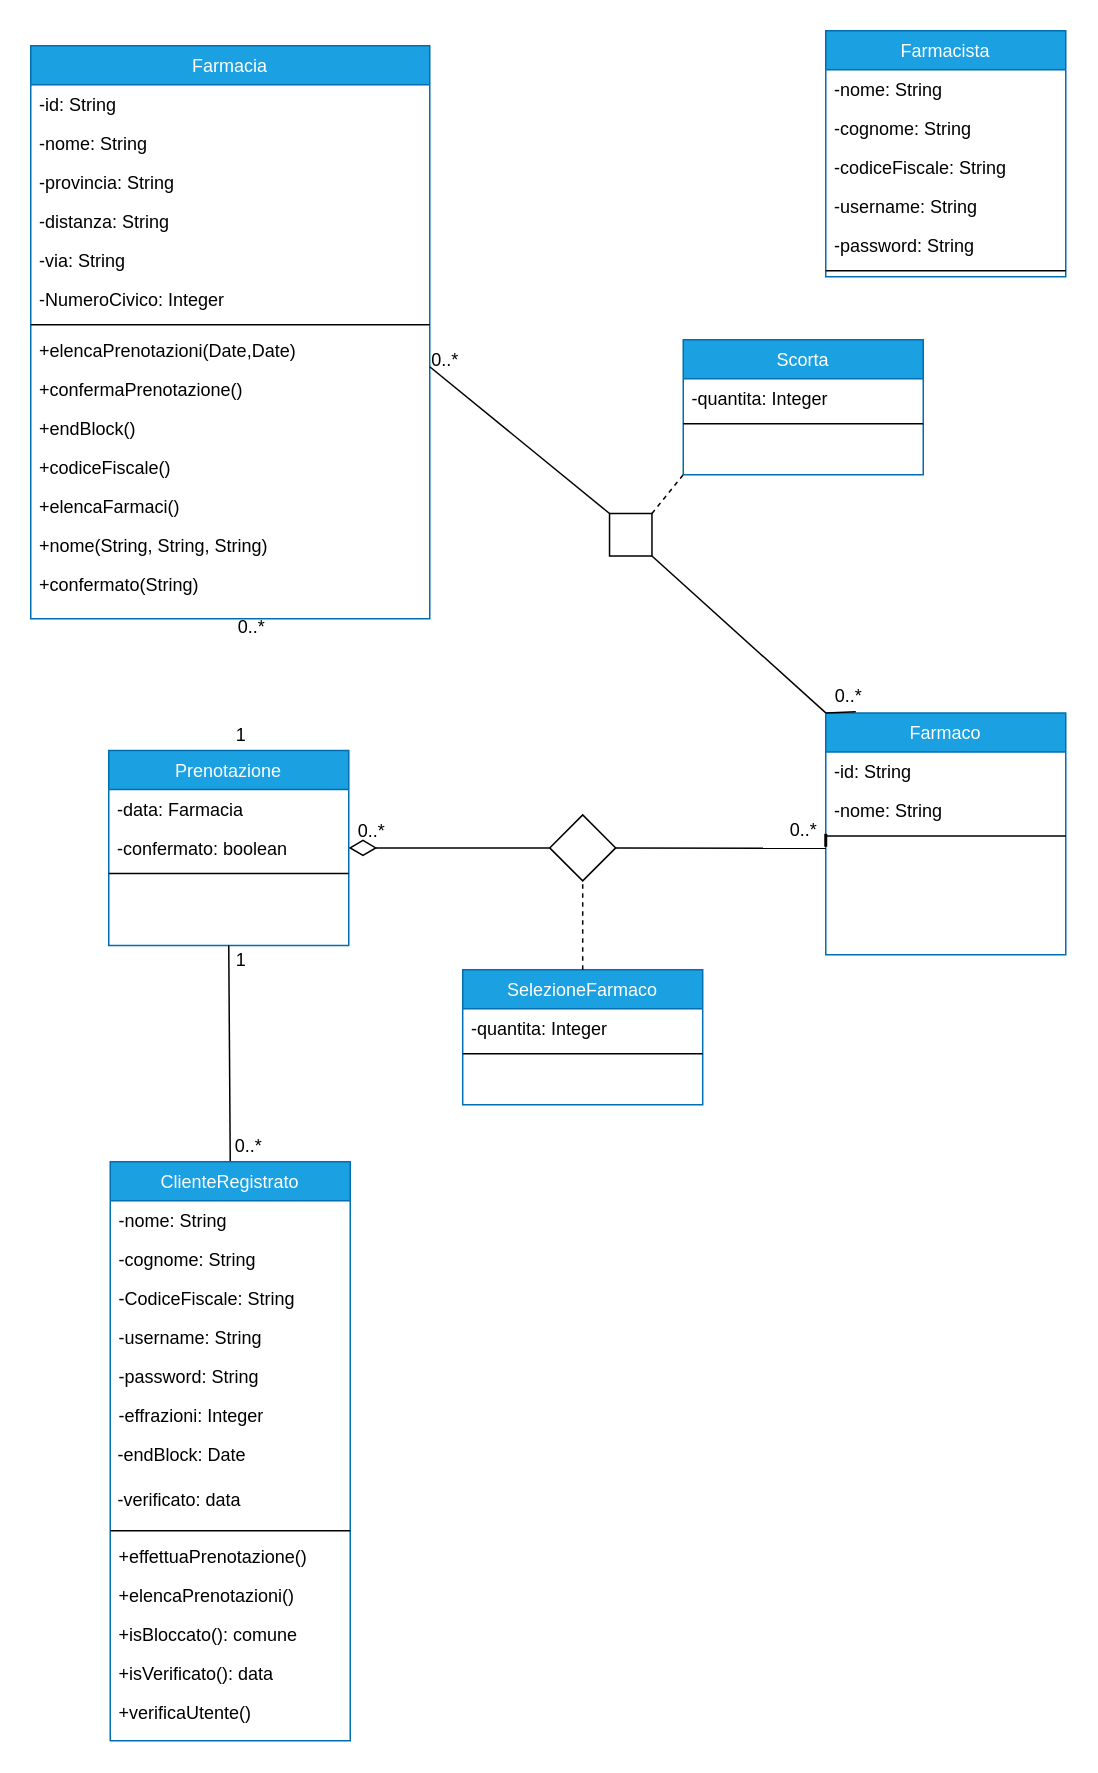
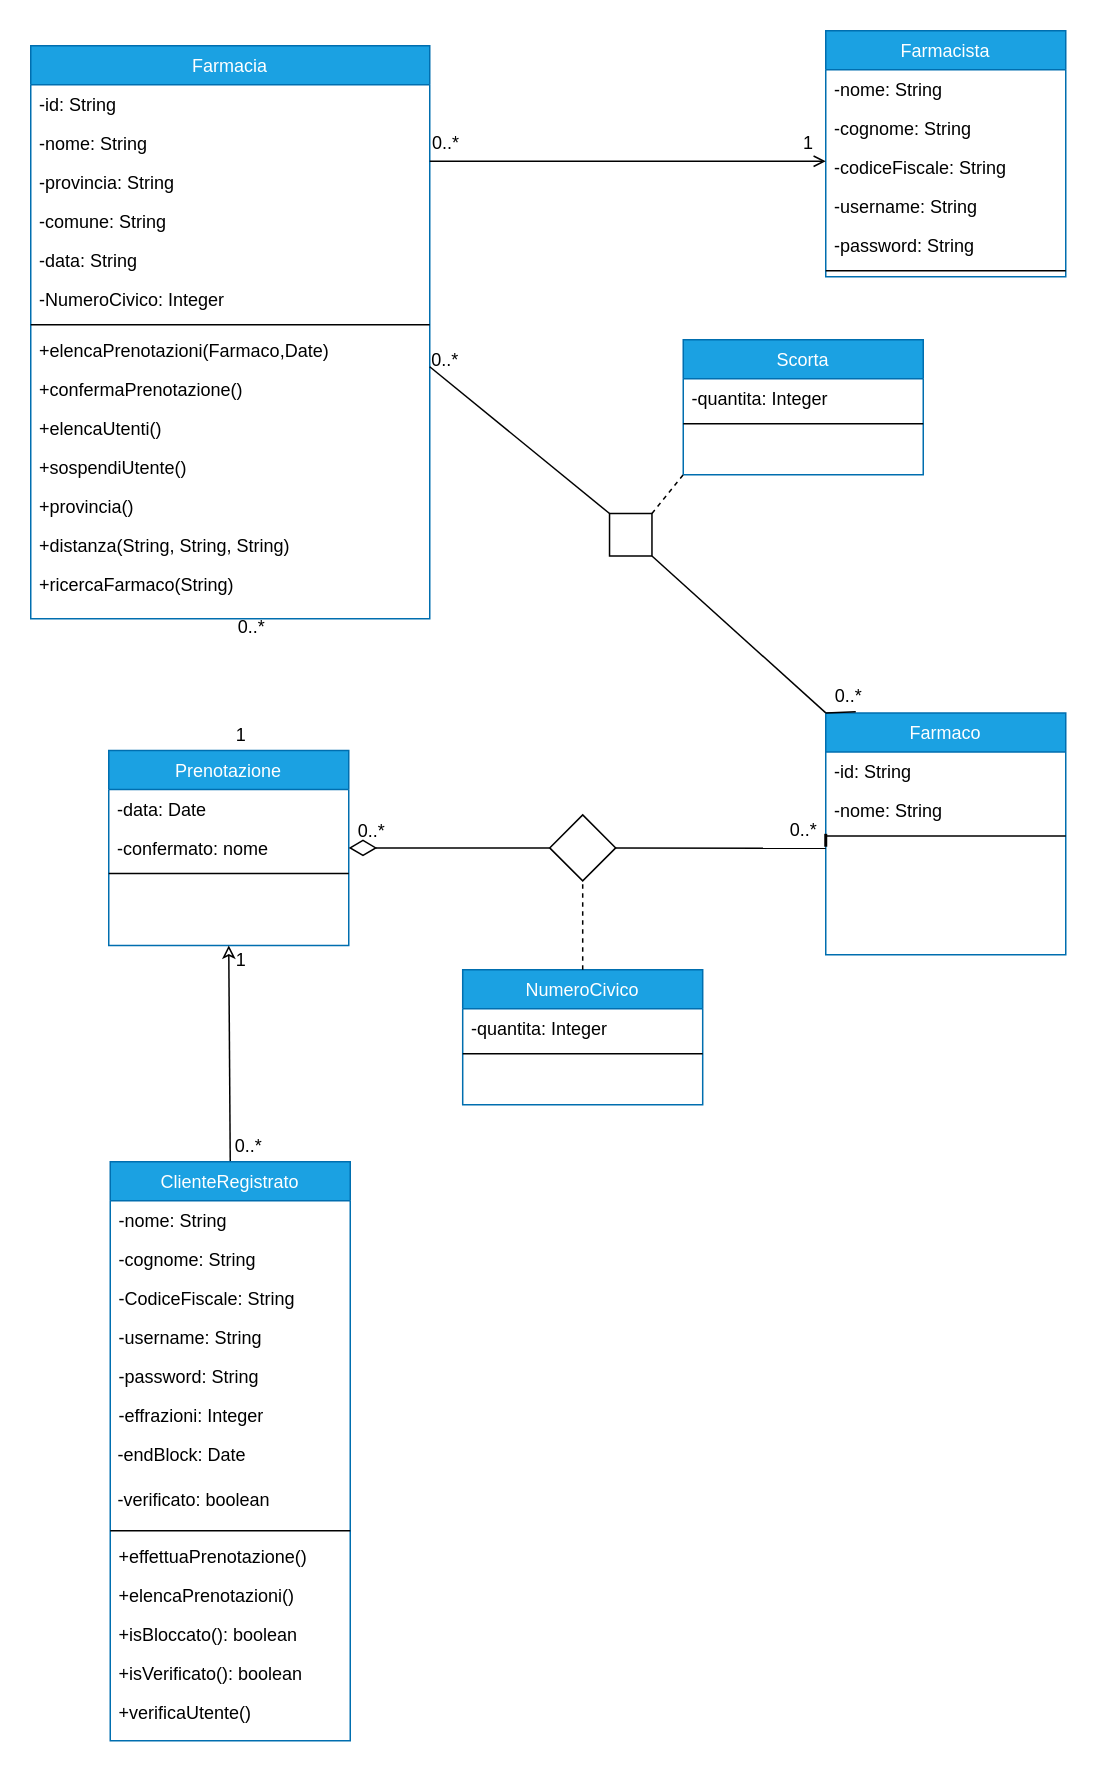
none -> (626, 161)
(115, 222) -> (108, 222)
(90, 261) -> (98, 261)
(181, 351) -> (196, 351)
(92, 429) -> (110, 429)
(113, 468) -> (122, 468)
(115, 507) -> (95, 507)
(169, 546) -> (187, 546)
(132, 585) -> (150, 585)
(186, 810) -> (168, 810)
(211, 849) -> (198, 849)
(229, 953) -> (229, 957)
(582, 990) -> (582, 990)
(190, 1501) -> (202, 1501)
(215, 1635) -> (218, 1635)
(213, 1674) -> (225, 1674)
